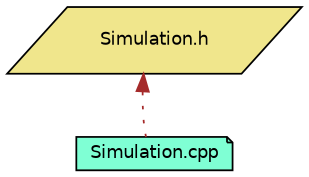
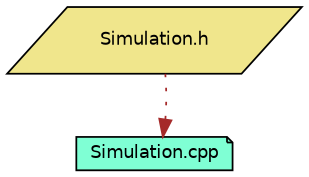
(143, 114) -> (166, 97)
